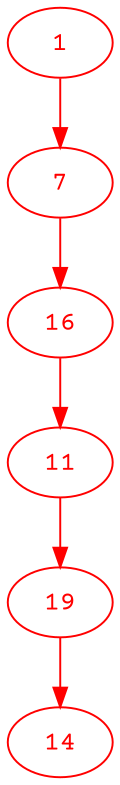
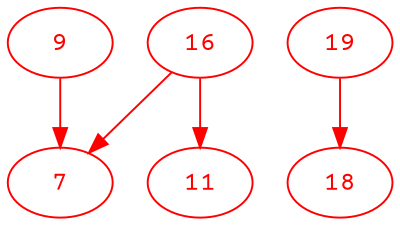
(60, 43) -> (60, 43)
(60, 243) -> (137, 106)
(60, 523) -> none
(60, 742) -> (340, 183)
